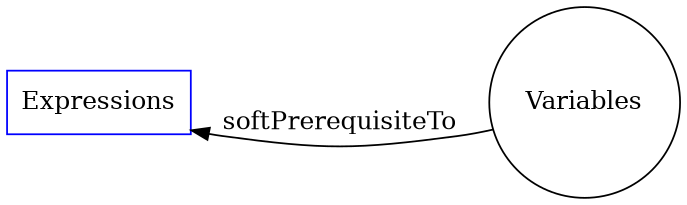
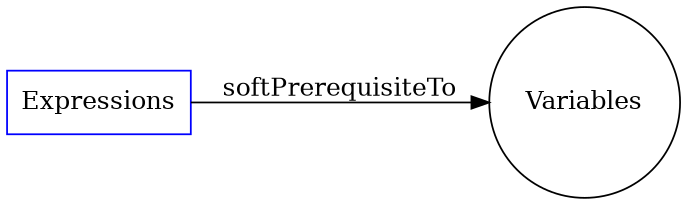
(351, 146) -> (331, 102)
